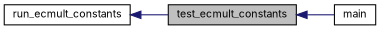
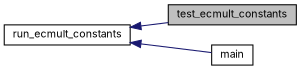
(321, 15) -> (176, 48)
